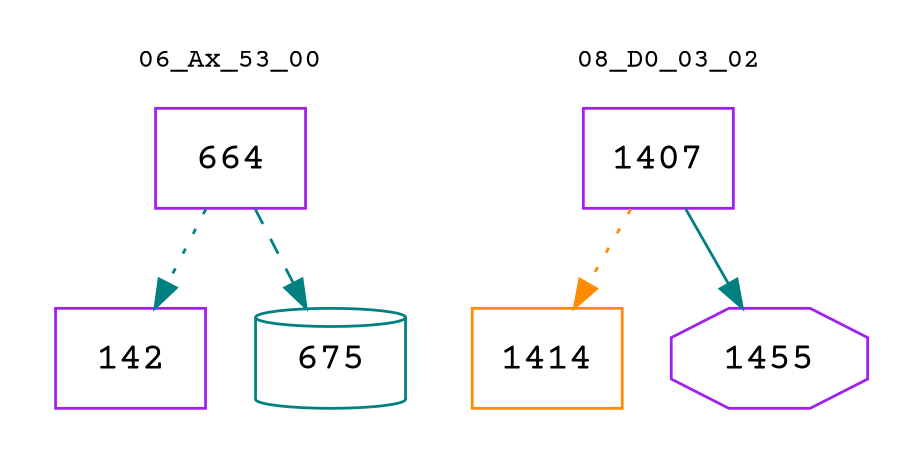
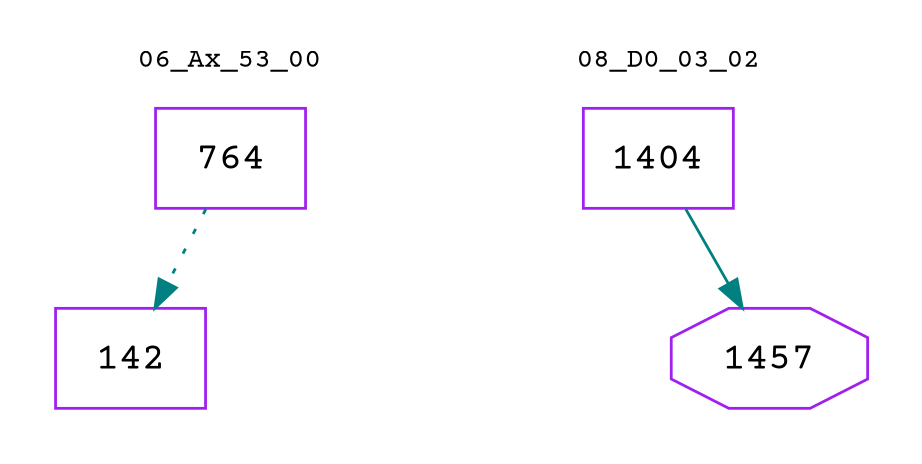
(231, 158) -> (231, 158)
(658, 158) -> (658, 158)
(331, 358) -> none
(547, 358) -> none
(769, 358) -> (769, 358)
